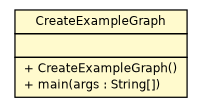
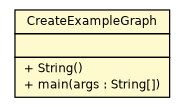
(101, 69) -> (54, 69)
